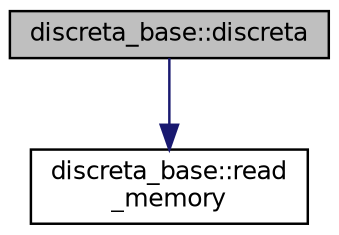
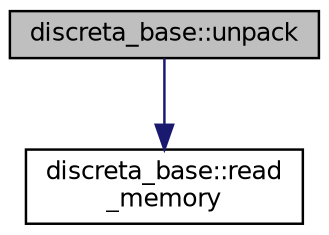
(169, 35) -> (164, 35)
